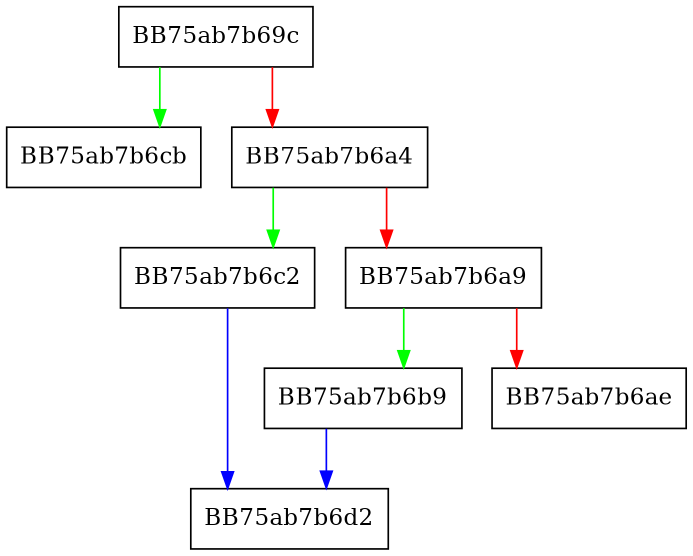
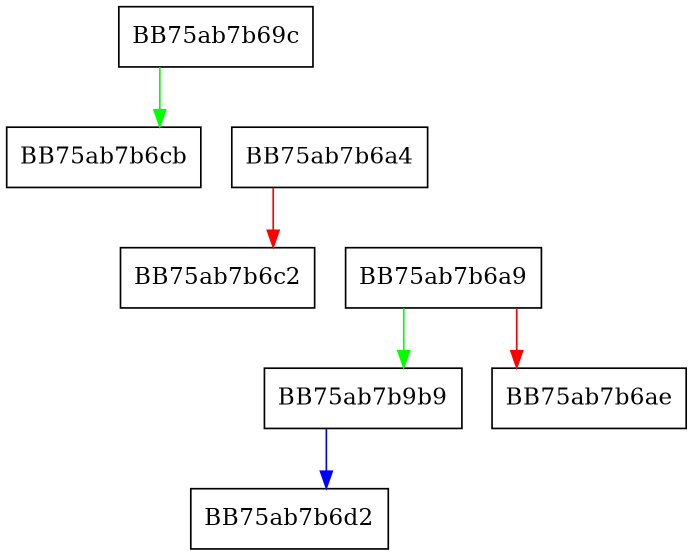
(272, 89) -> none
(273, 209) -> (273, 209)
(387, 209) -> none
(228, 390) -> none
(363, 398) -> (363, 398)
